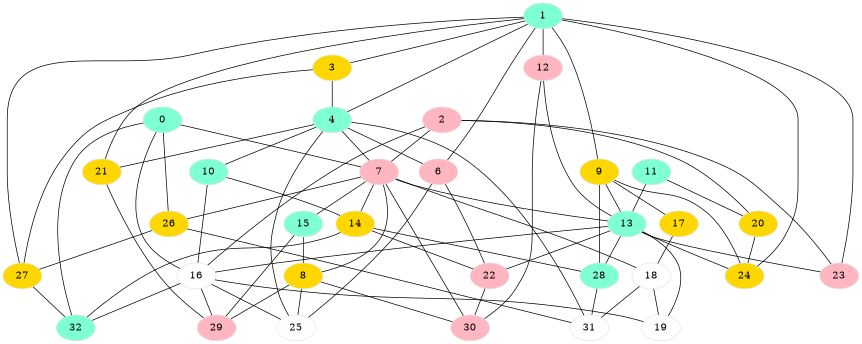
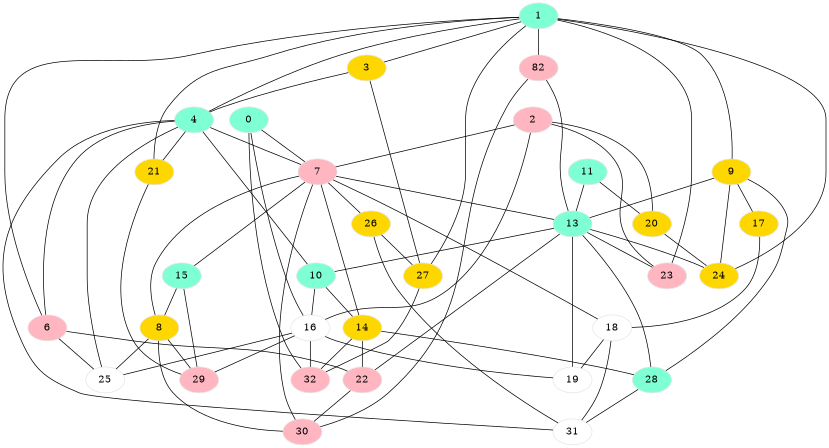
(543, 68) -> (539, 68)
(166, 172) -> none
(401, 248) -> (450, 249)
(76, 328) -> (310, 380)
